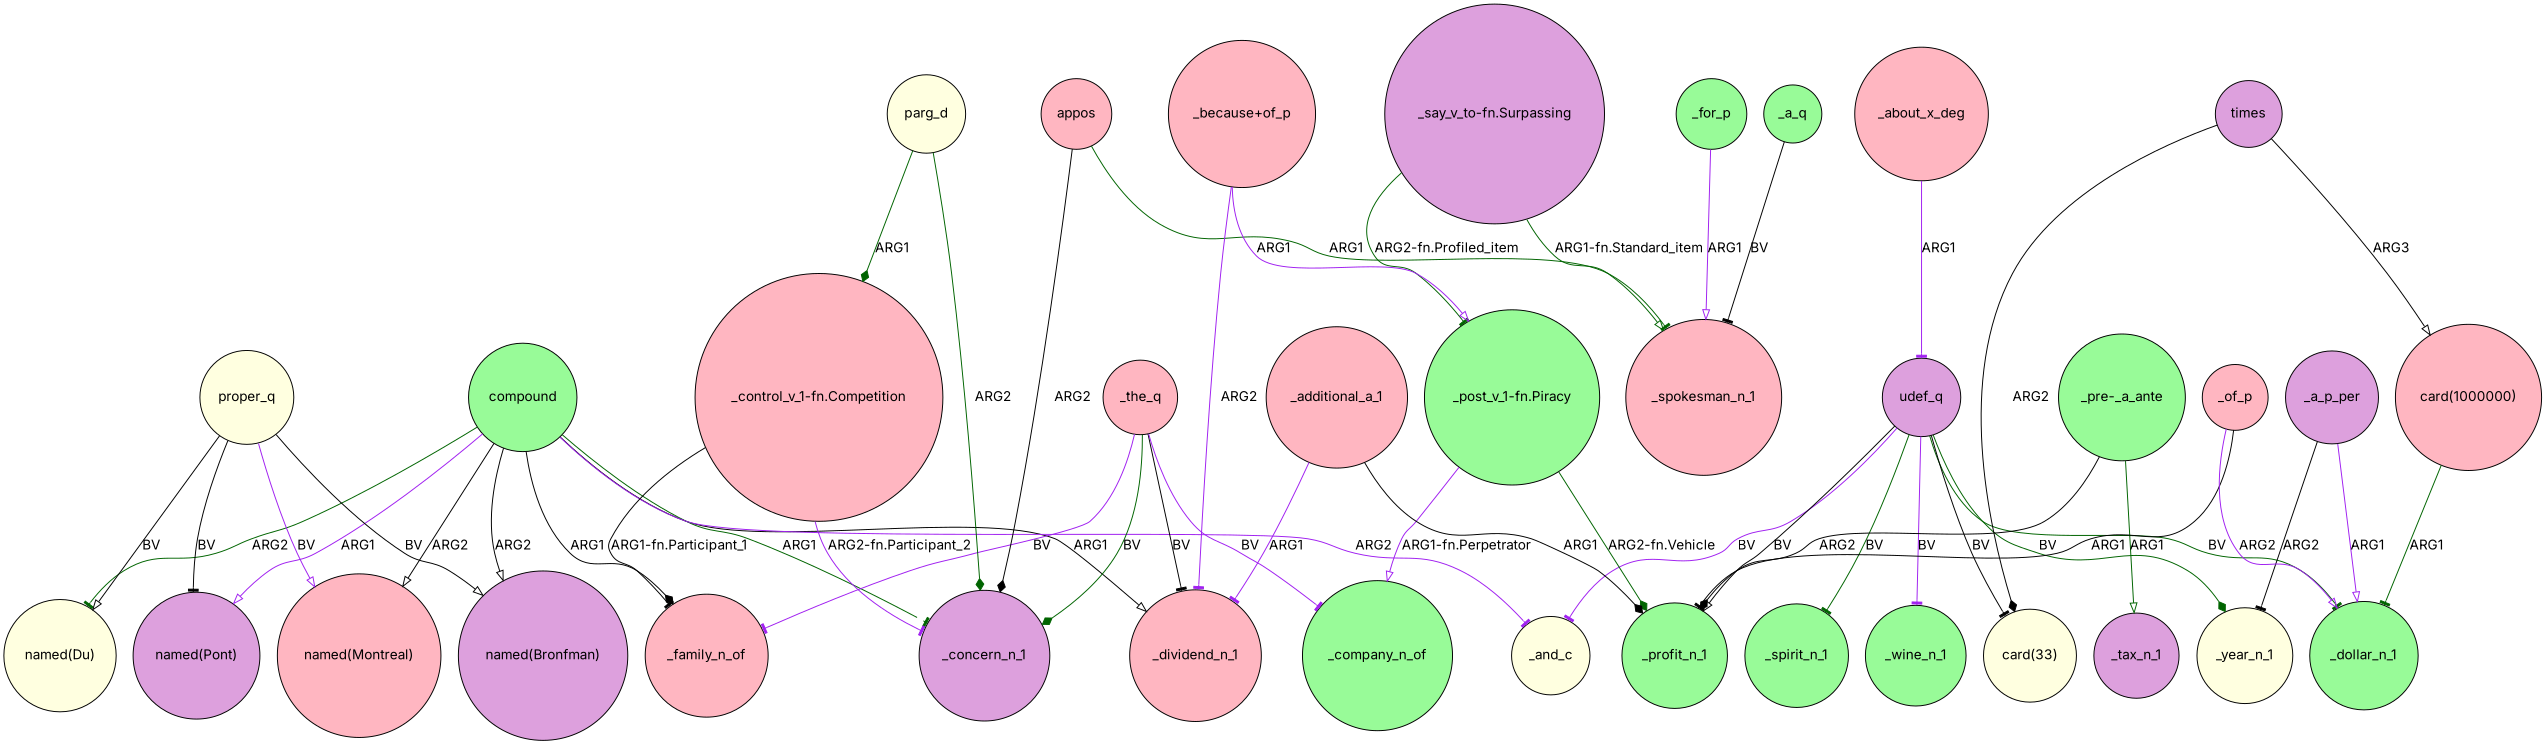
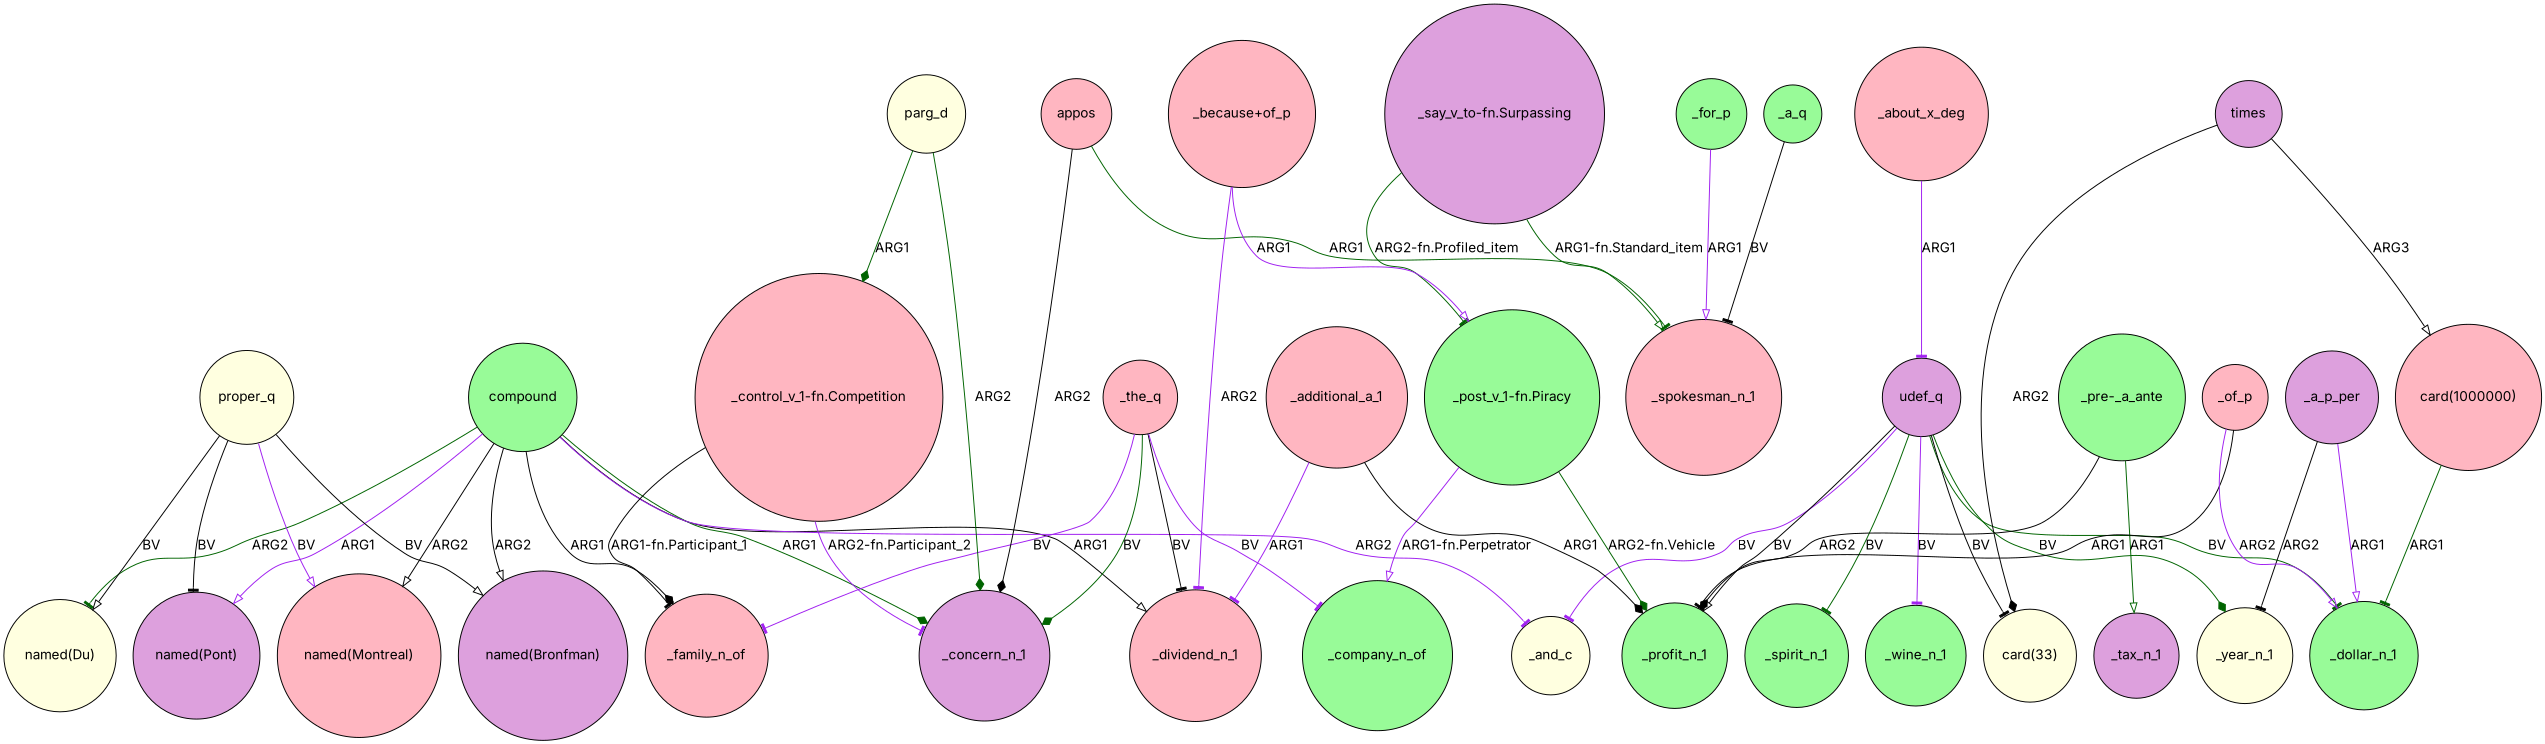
(744, 537) -> (744, 537)
